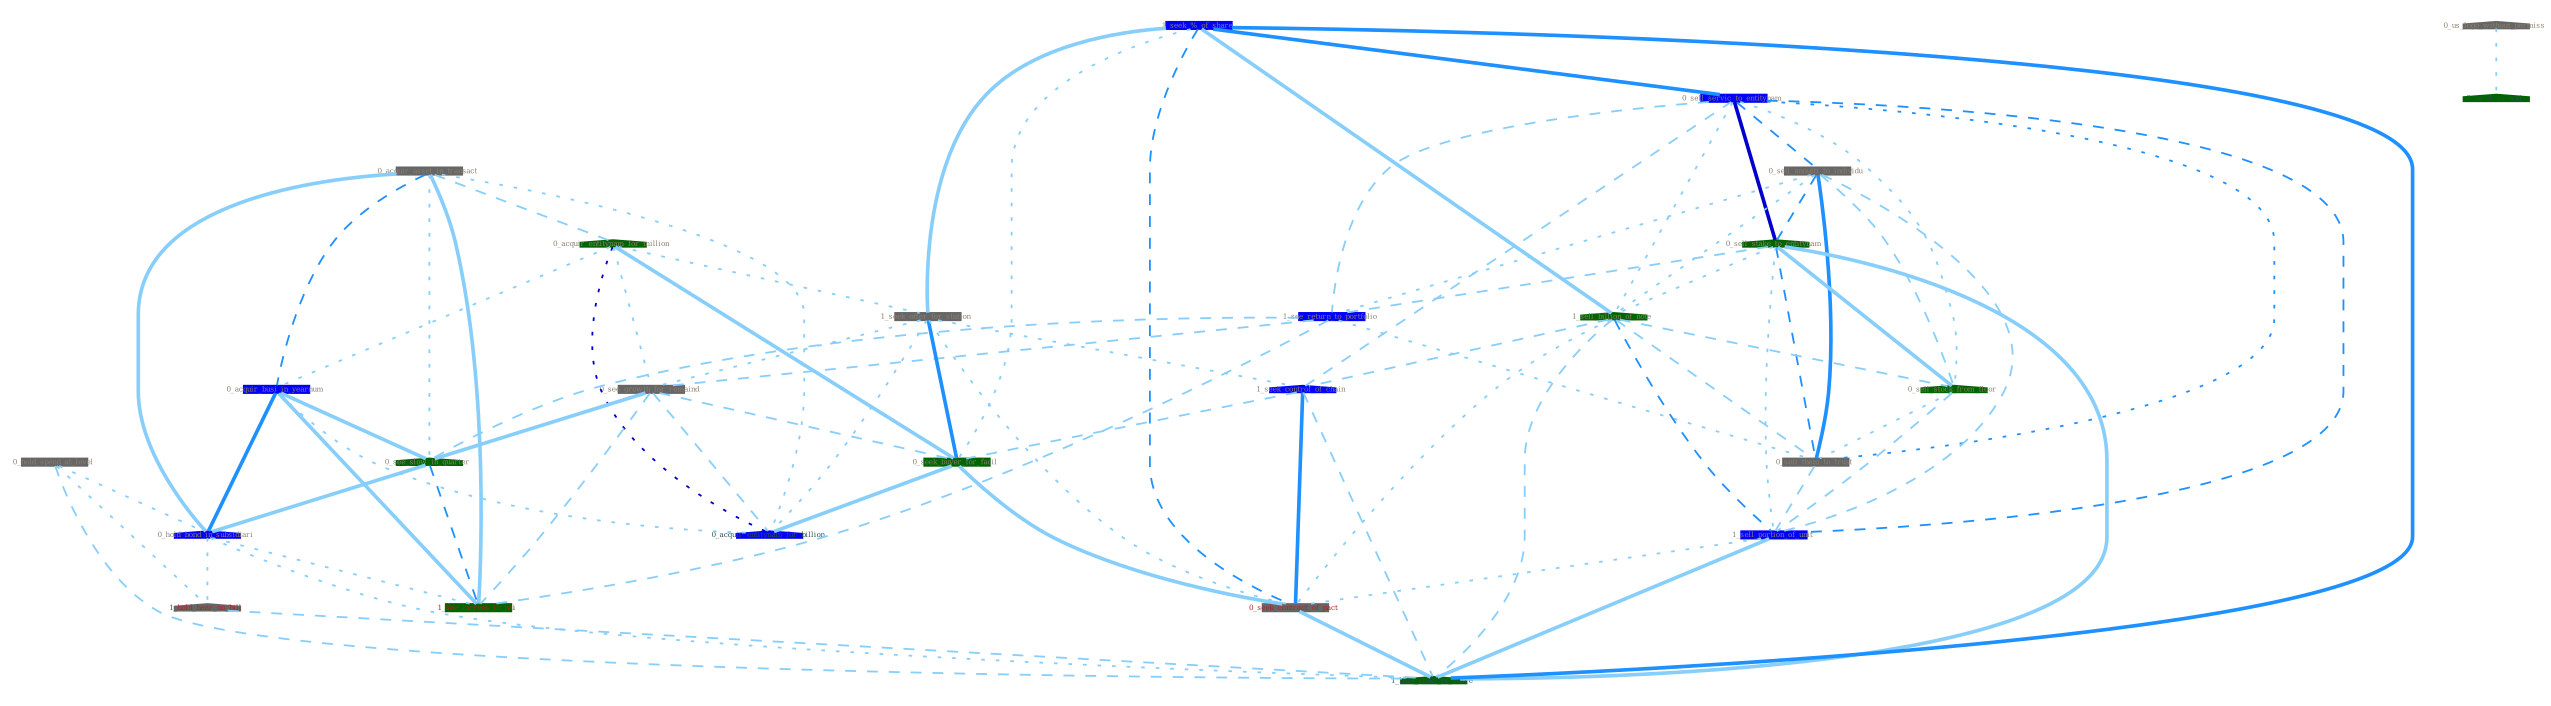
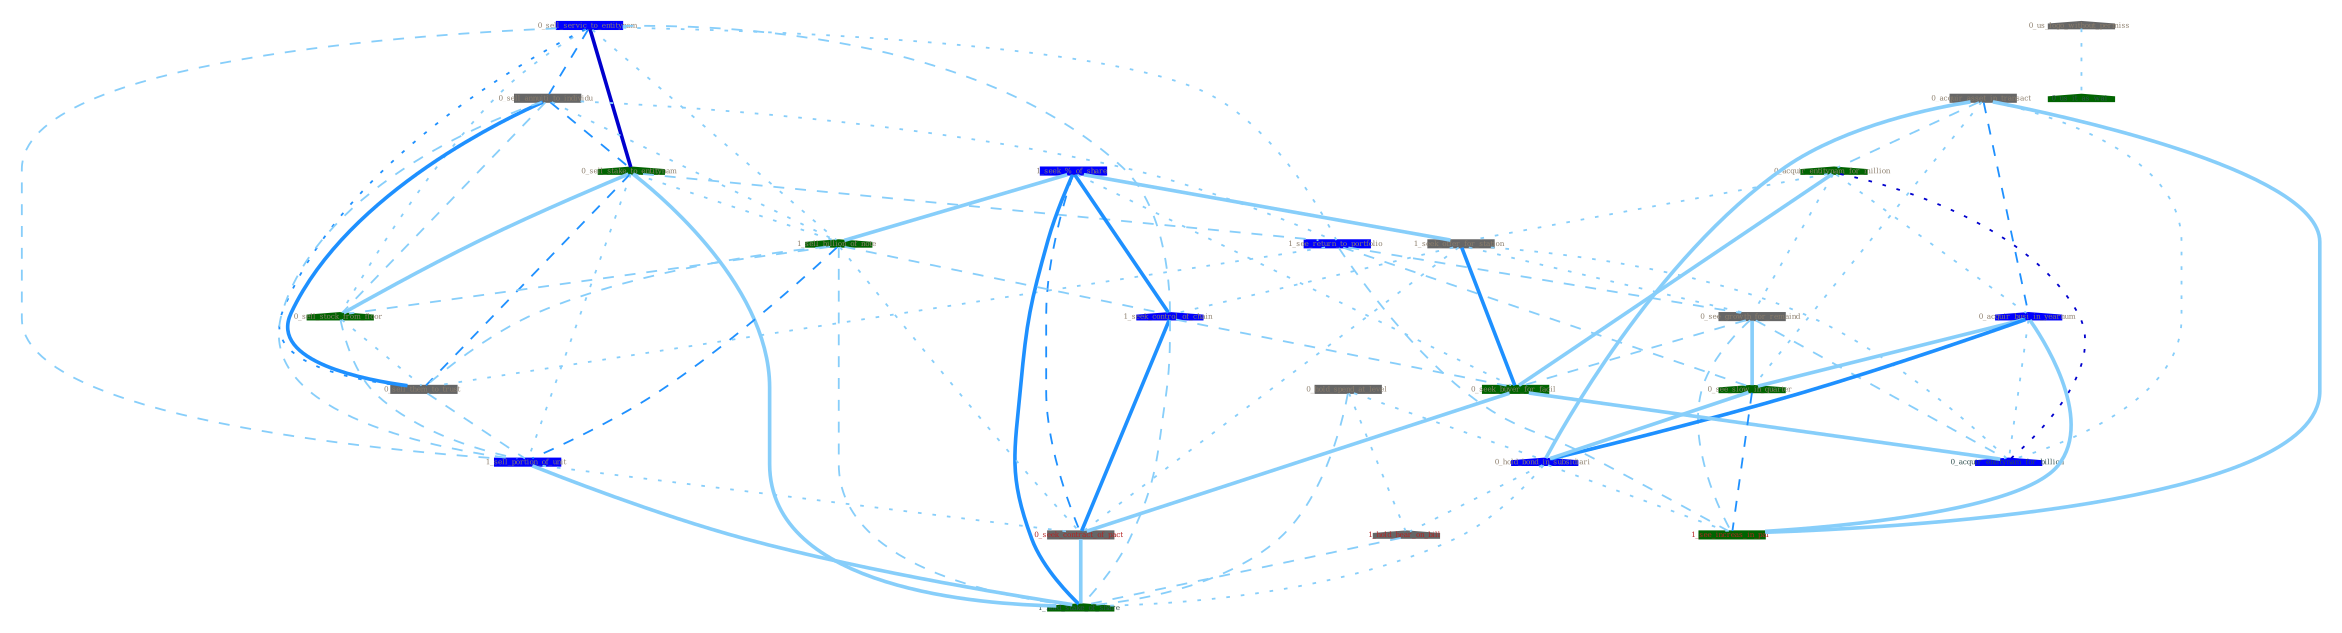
(1467, 62) -> (1122, 244)
(1468, 137) -> (1016, 51)
(2343, 296) -> (22, 214)
(277, 389) -> (2029, 317)
